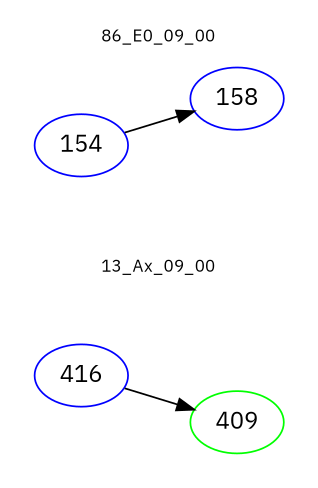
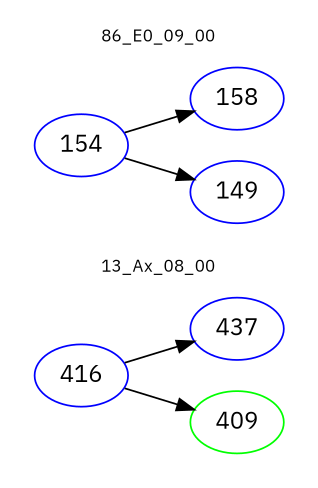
none -> (237, 192)
(159, 267) -> (159, 267)
none -> (237, 329)
